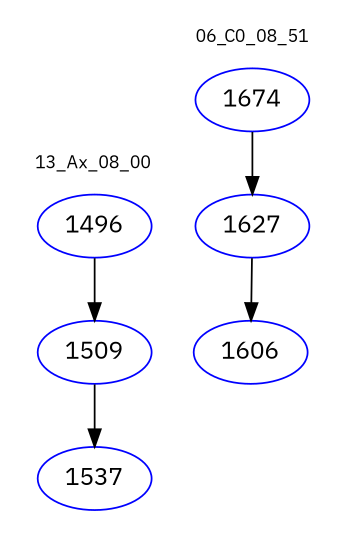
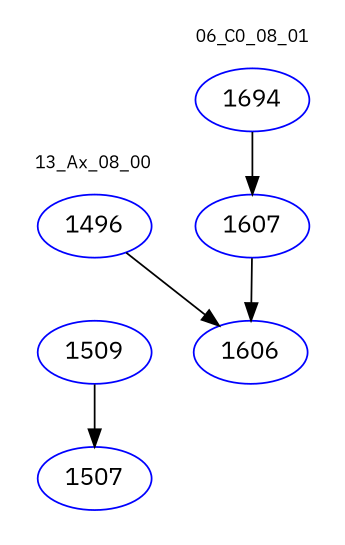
(252, 38) -> (252, 38)
(252, 100) -> (252, 100)
(252, 226) -> (252, 226)
(95, 281) -> (156, 276)
(95, 479) -> (95, 479)
